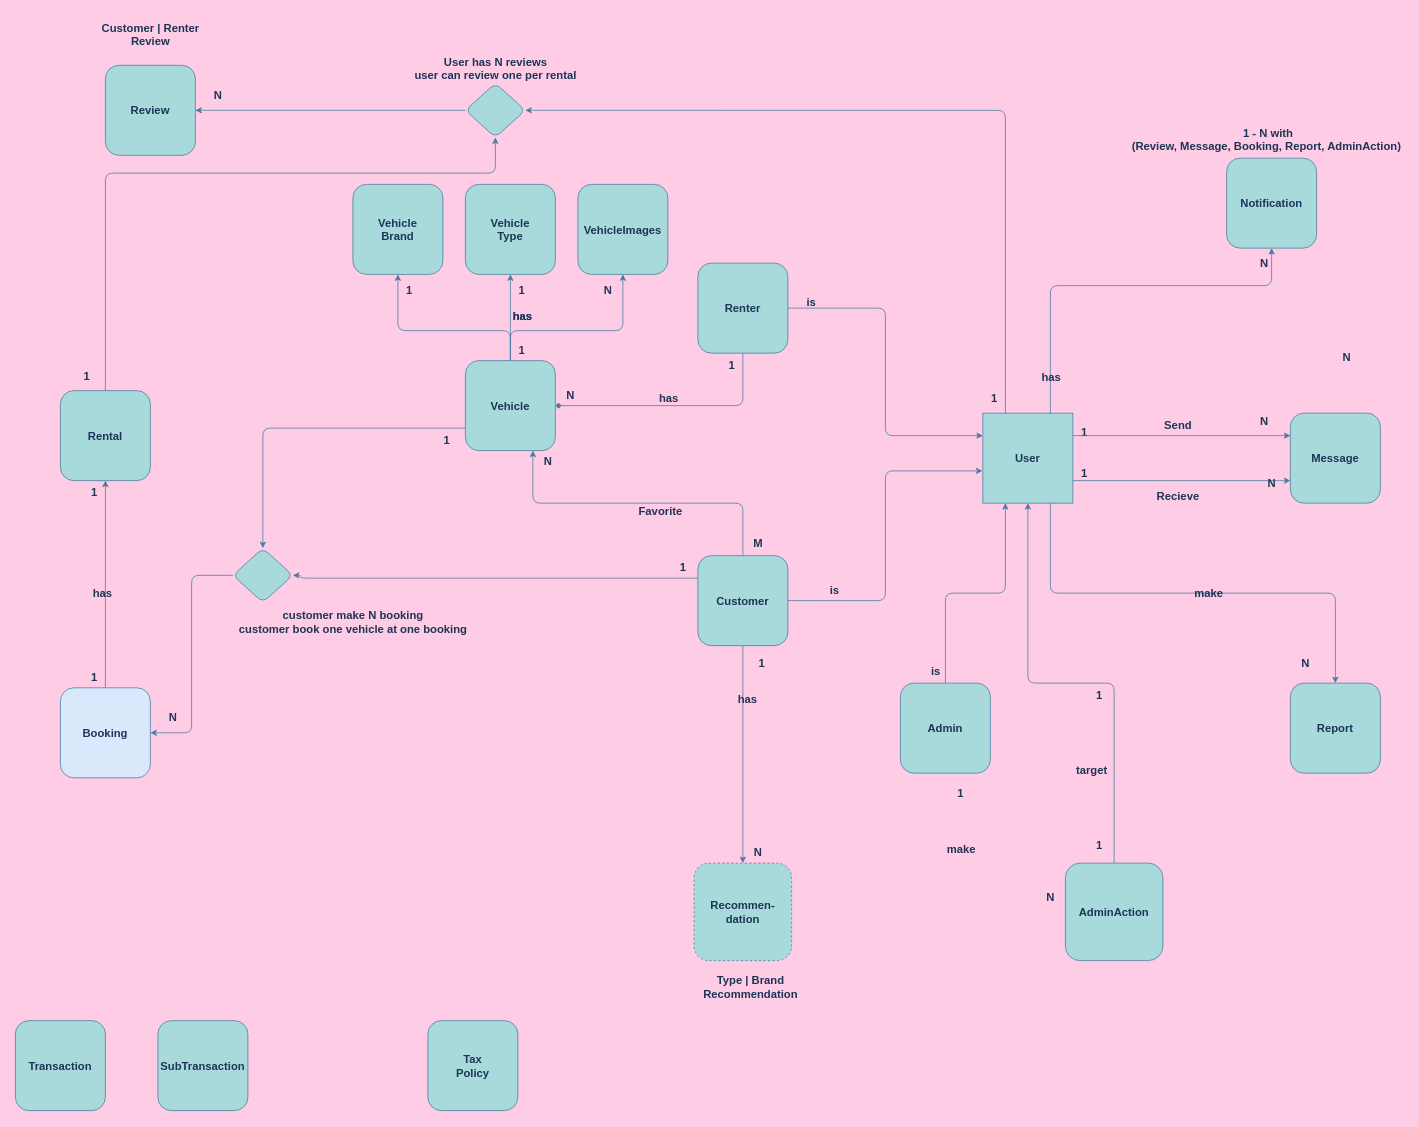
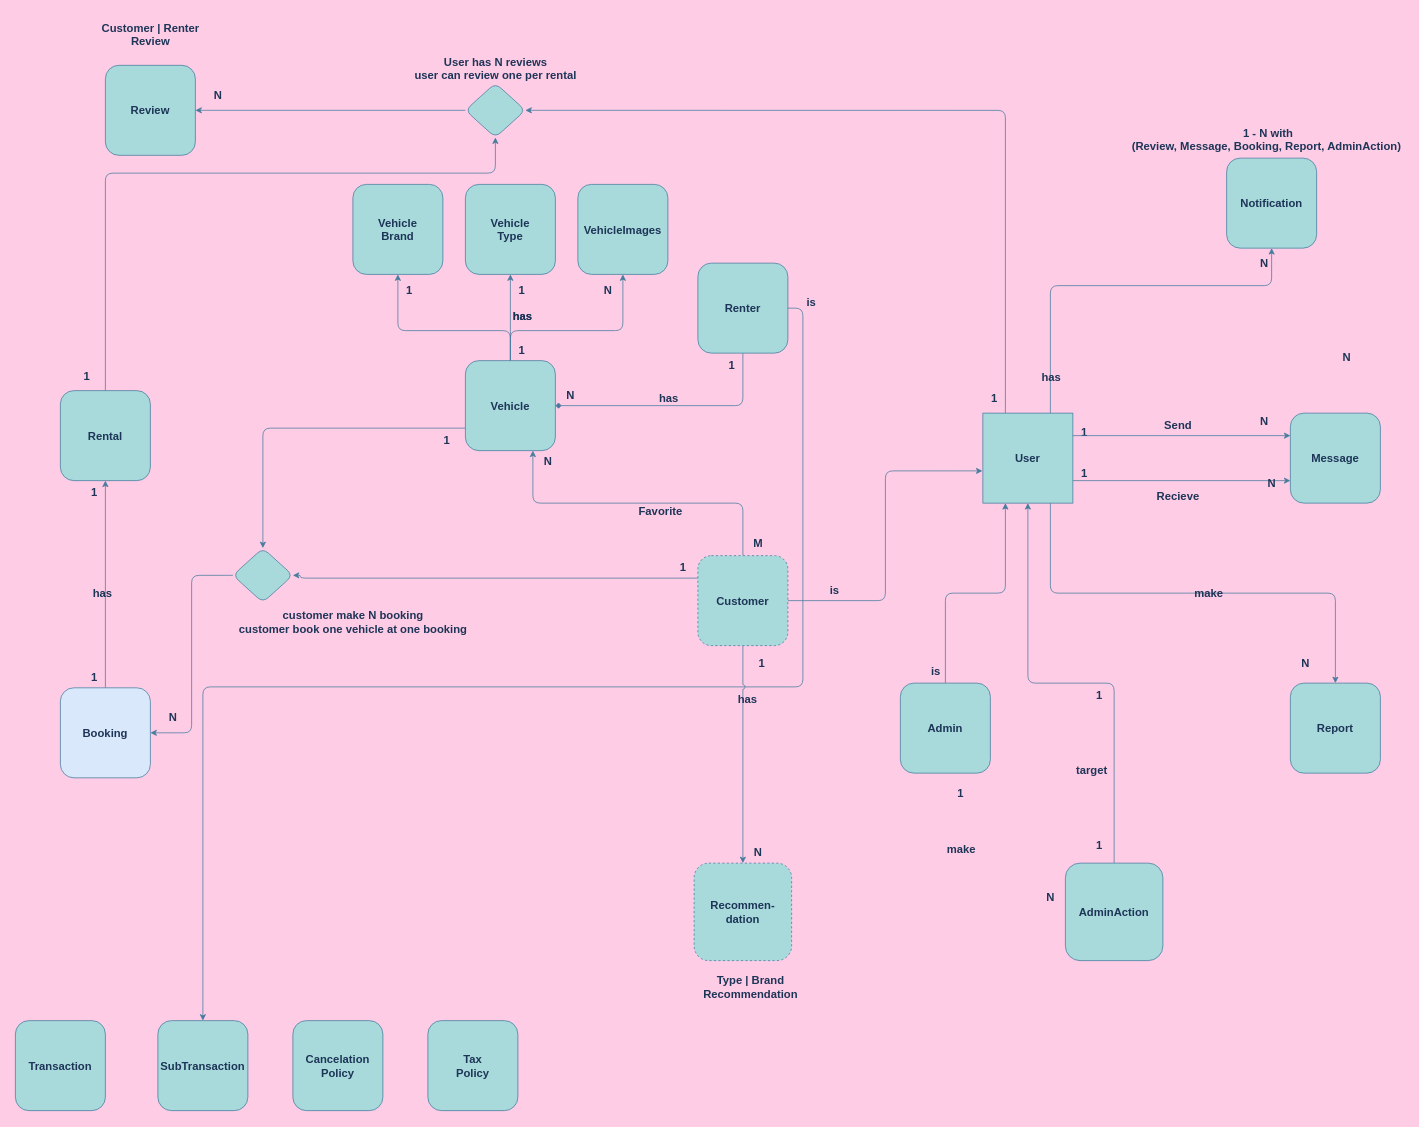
(885, 413) -> (801, 685)
(743, 600) -> (743, 600)
none -> (338, 1065)
